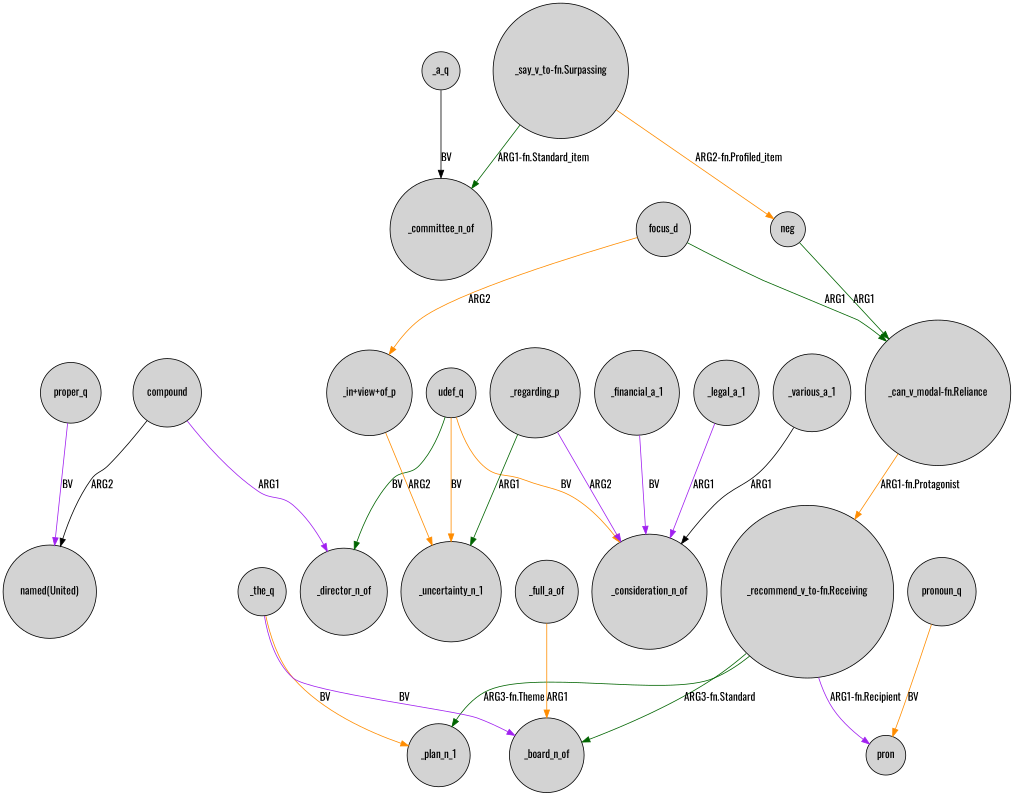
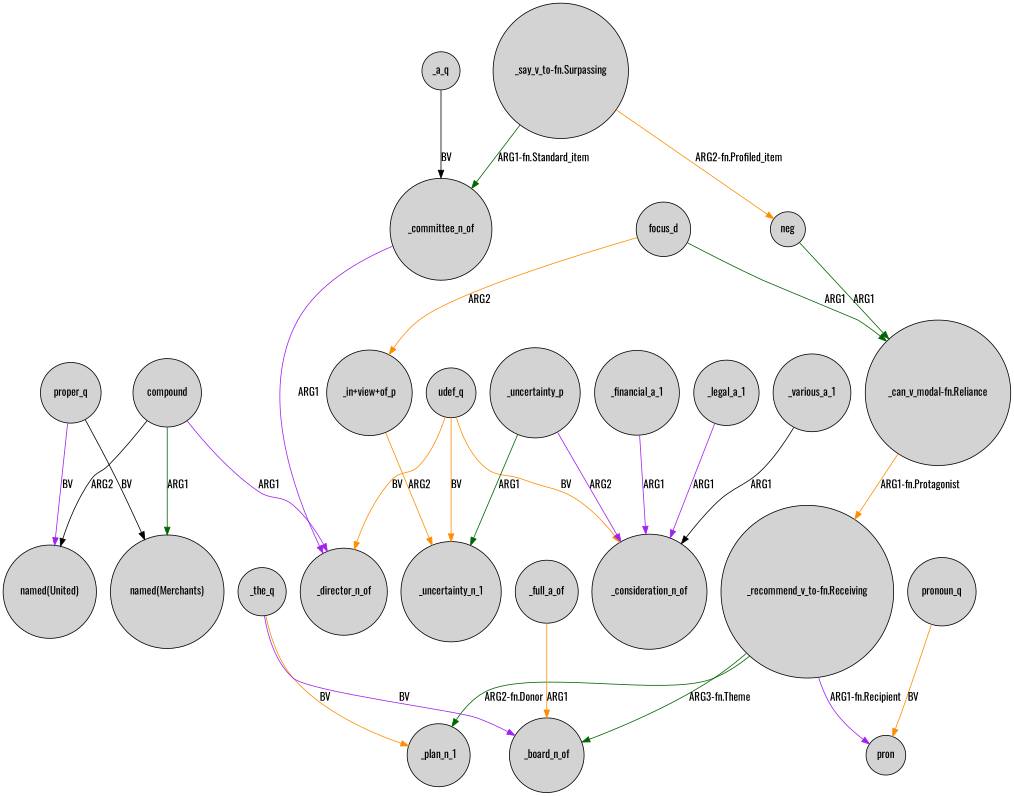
none -> (281, 374)
(535, 393) -> (535, 393)
(398, 475) -> (398, 475)
(654, 485) -> (654, 485)
none -> (167, 592)
(514, 698) -> (514, 698)
(720, 698) -> (720, 698)
